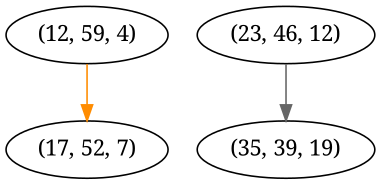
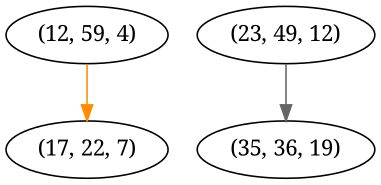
(286, 35) -> (286, 35)
(87, 150) -> (87, 150)
(286, 150) -> (286, 150)
